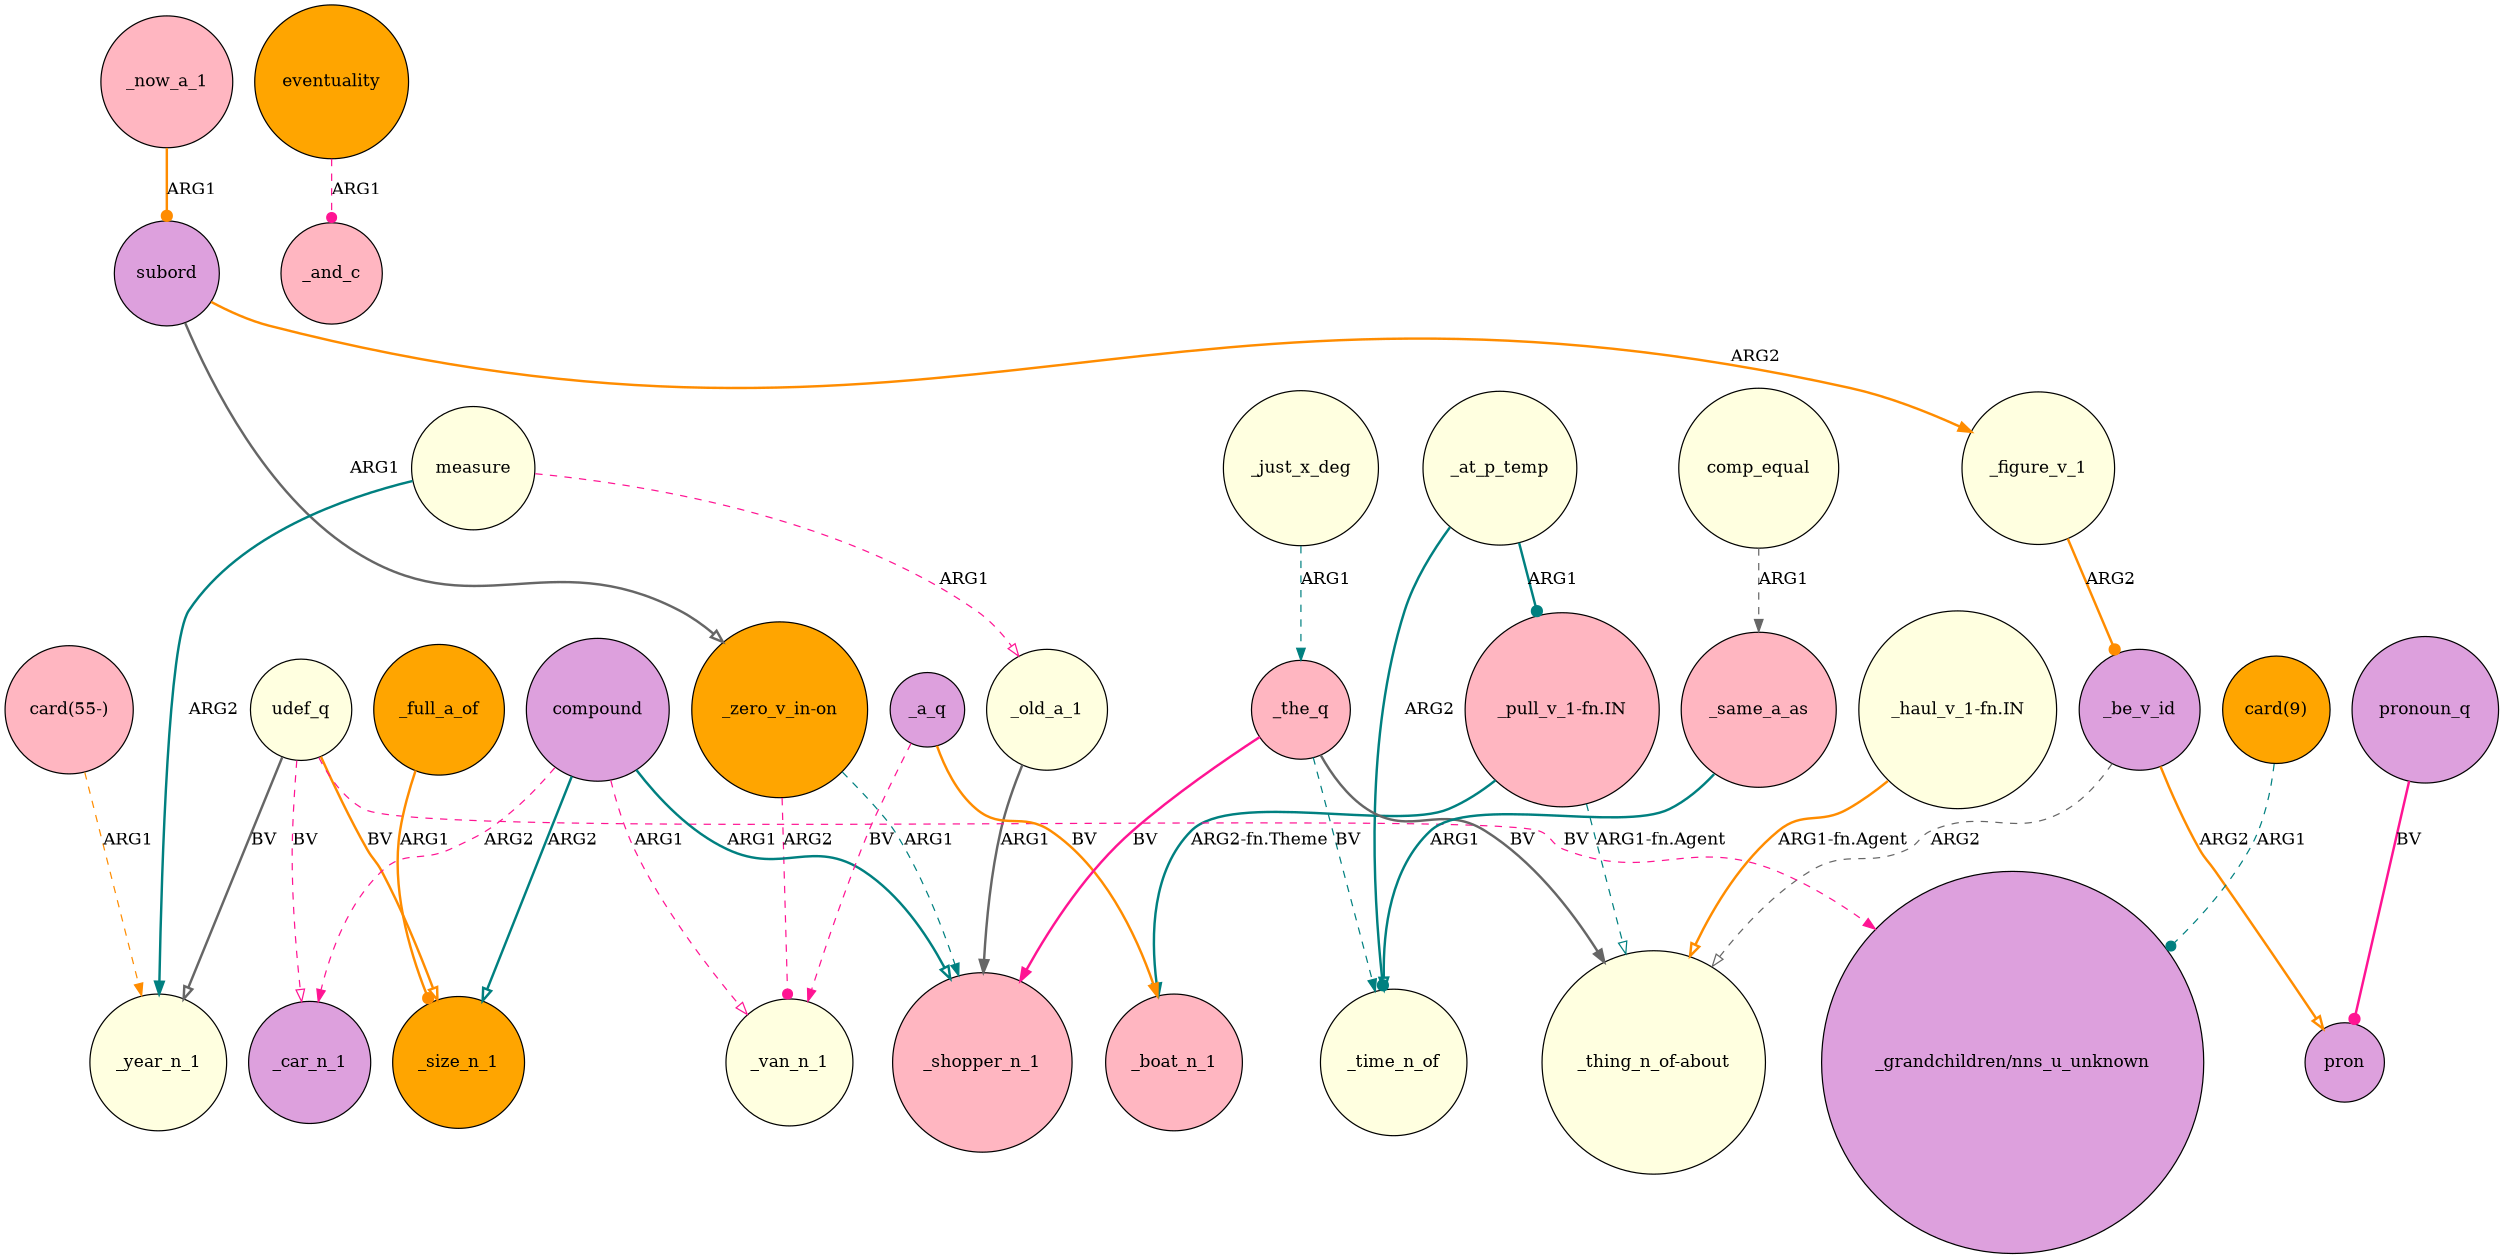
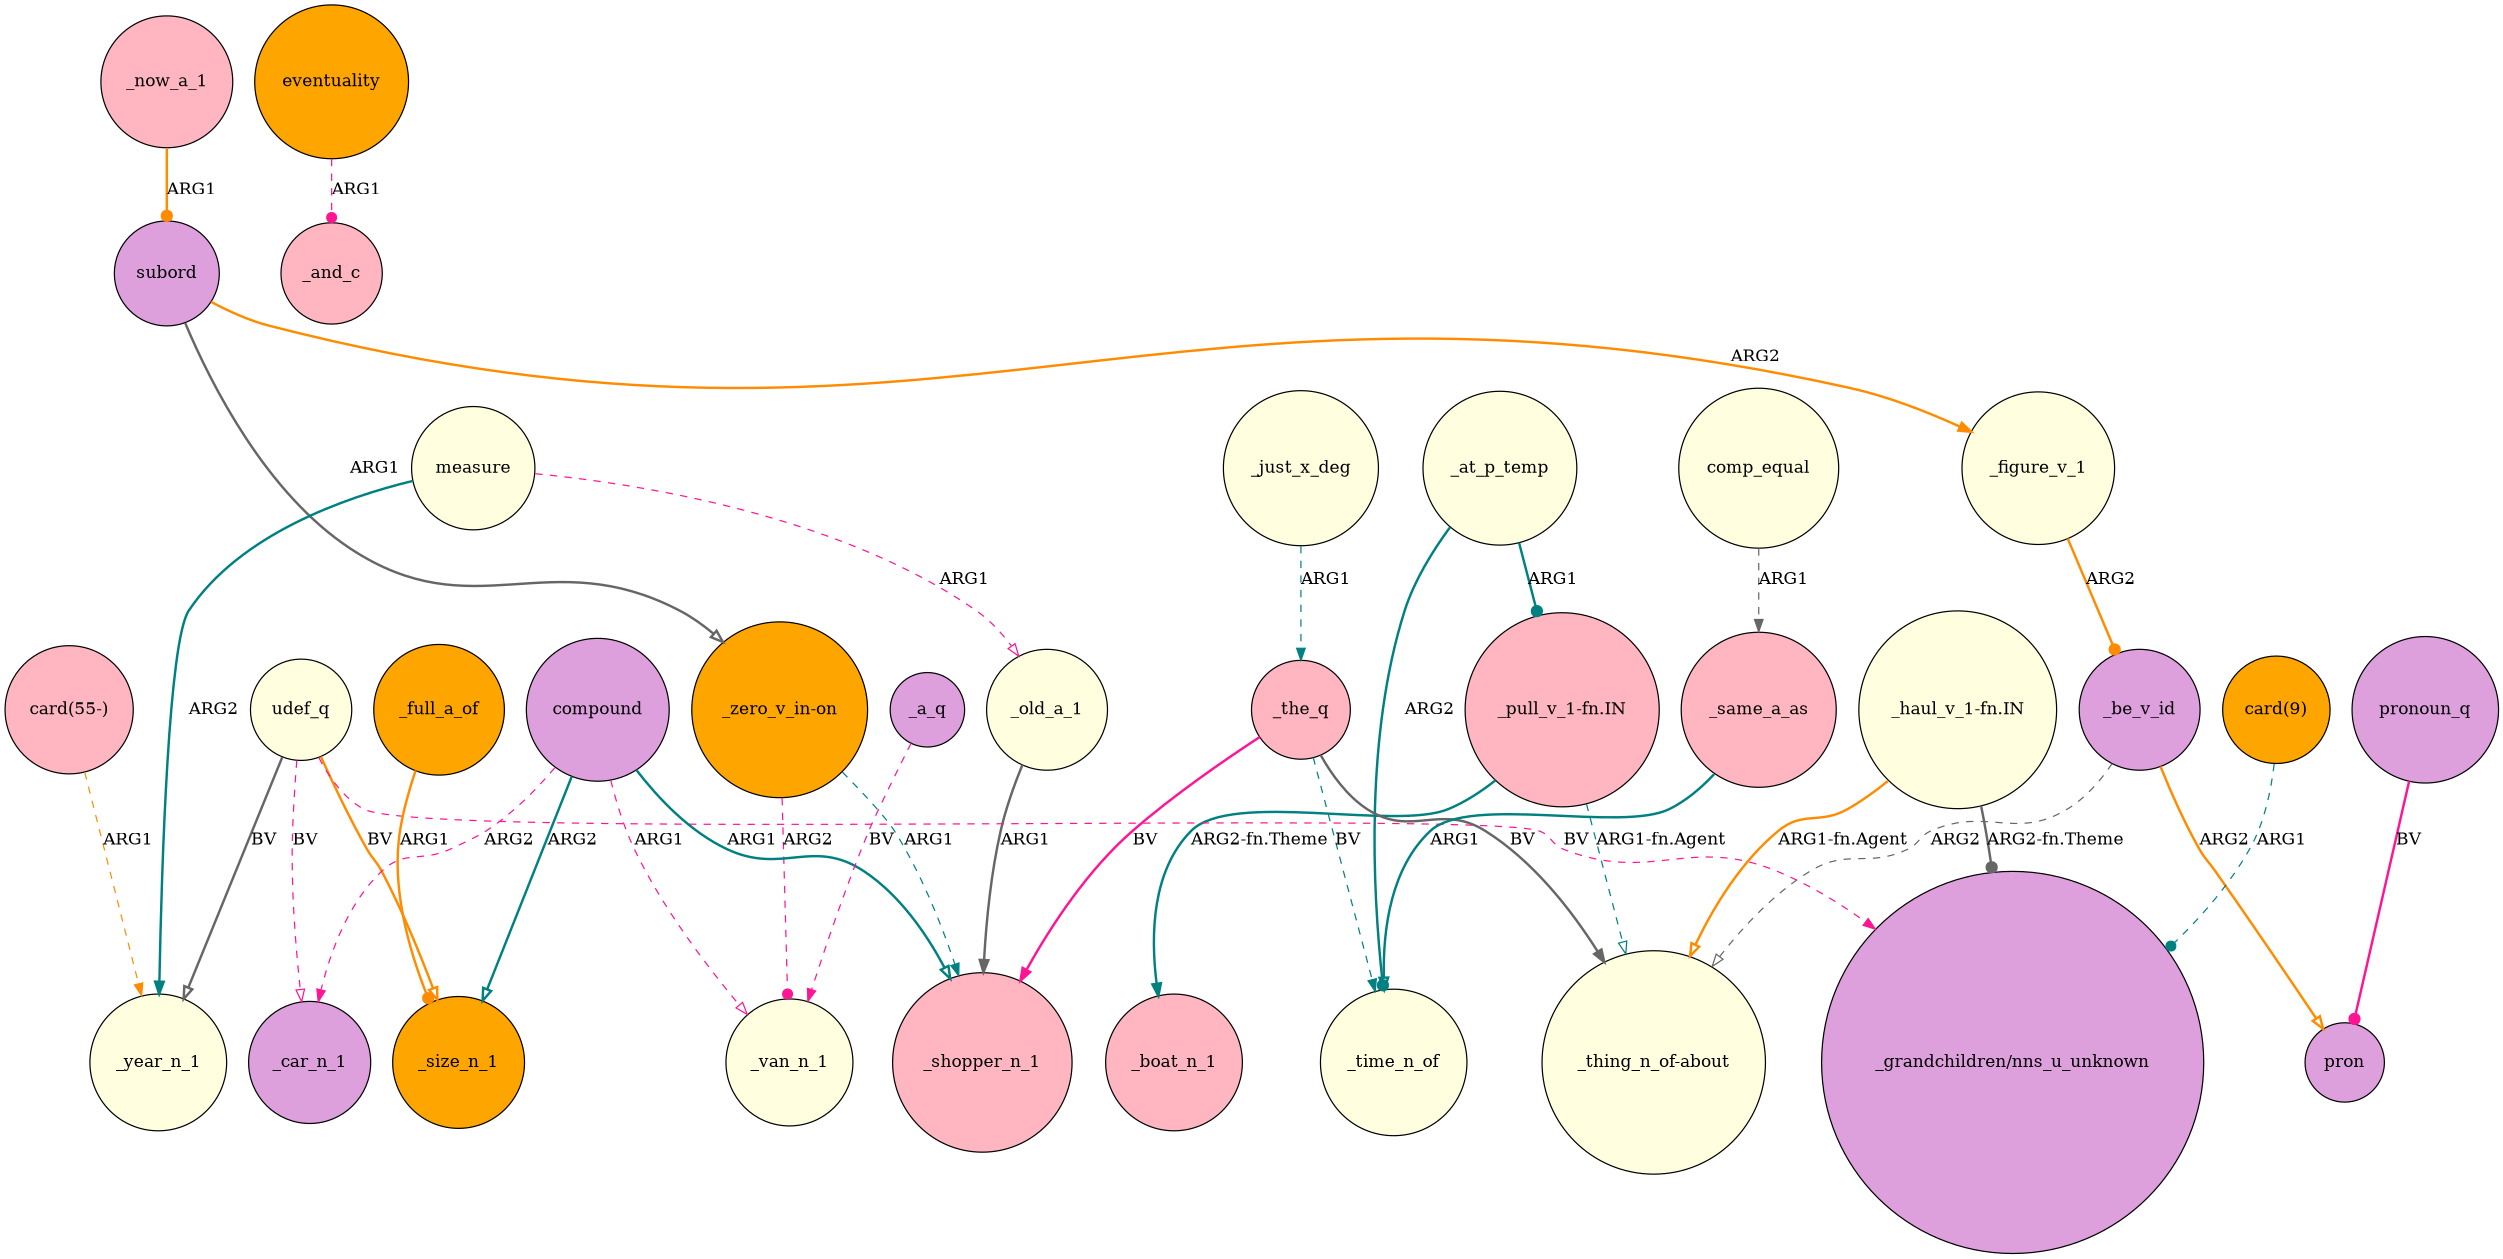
none -> (1986, 834)
(1064, 841) -> none
